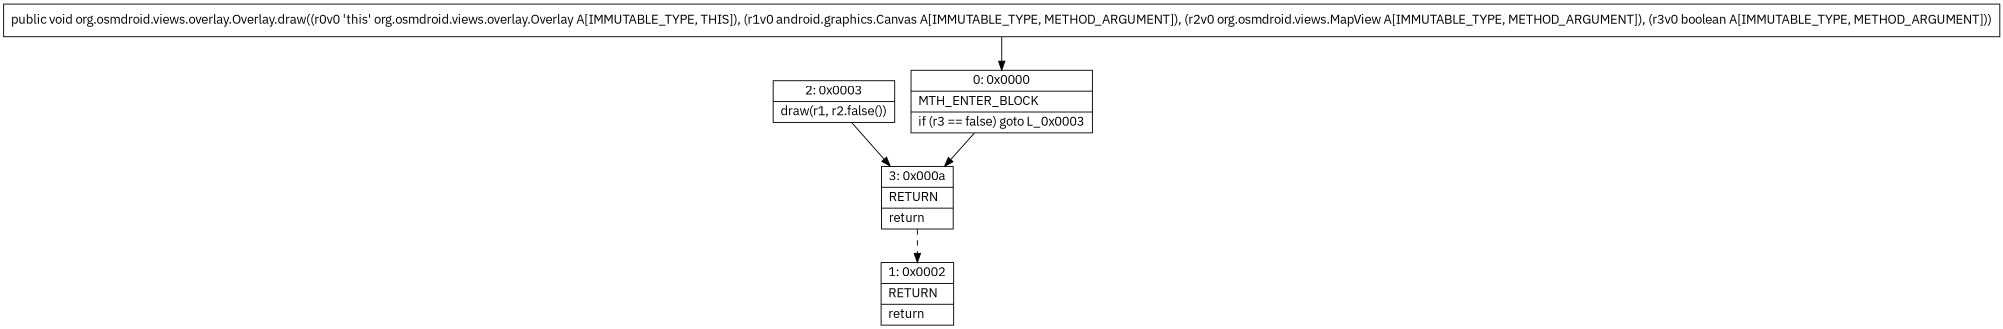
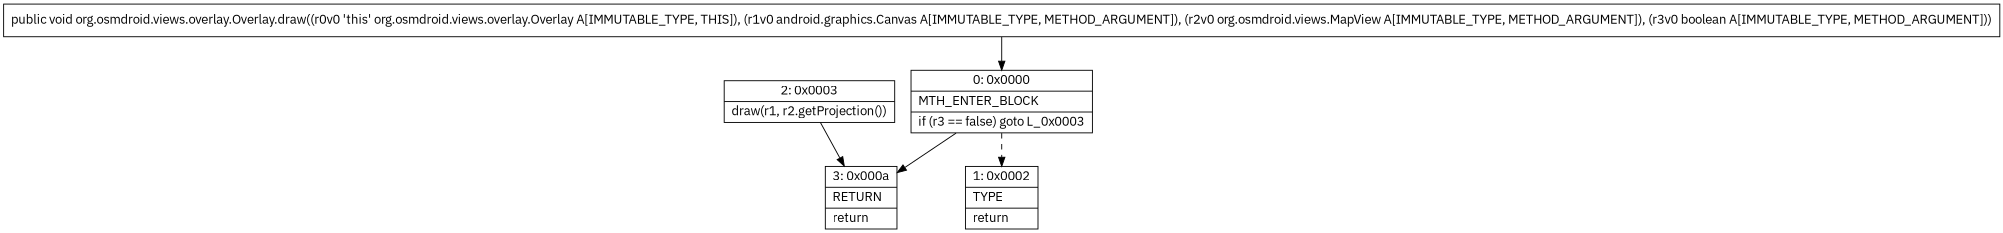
(834, 112) -> (809, 112)
(917, 241) -> (1002, 145)
(913, 293) -> (988, 197)
